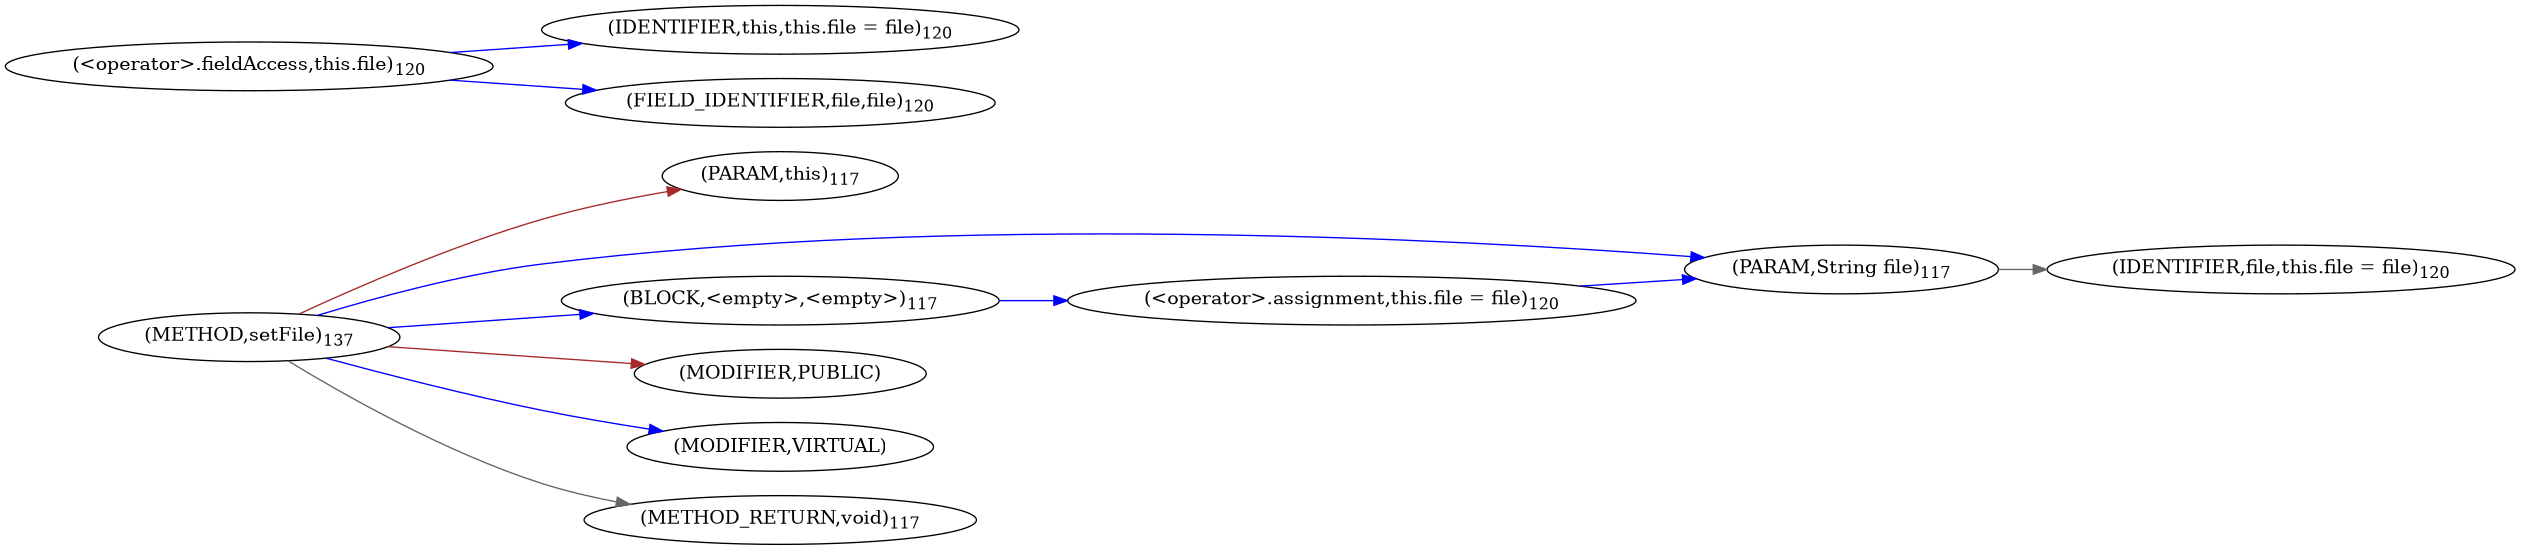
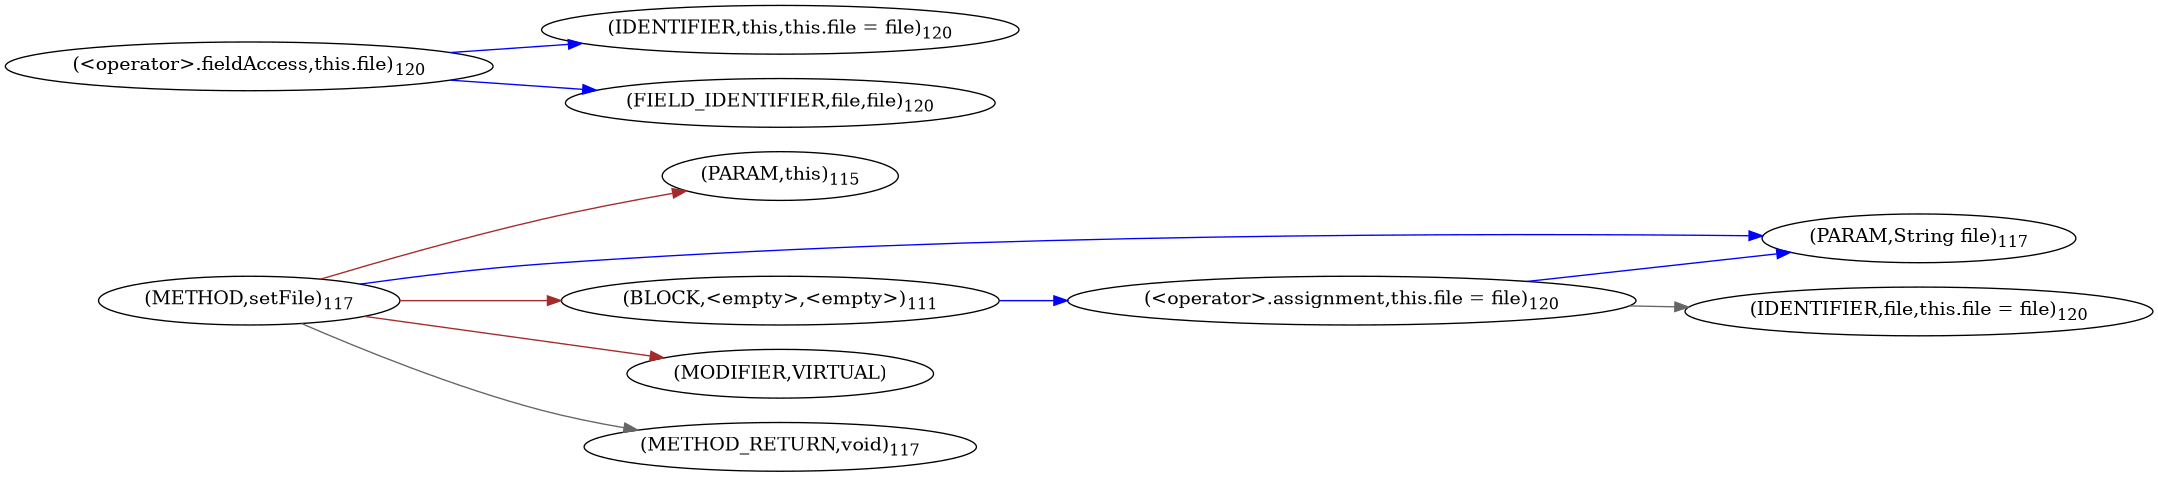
(845, 174) -> (845, 174)
(2016, 269) -> (1652, 306)
(922, 299) -> (922, 299)
(484, 321) -> (473, 301)
(339, 335) -> (339, 299)
(780, 374) -> none
(487, 398) -> (507, 336)
